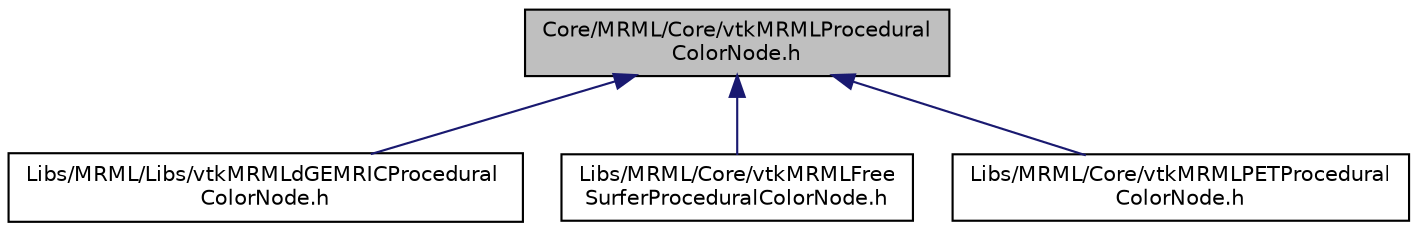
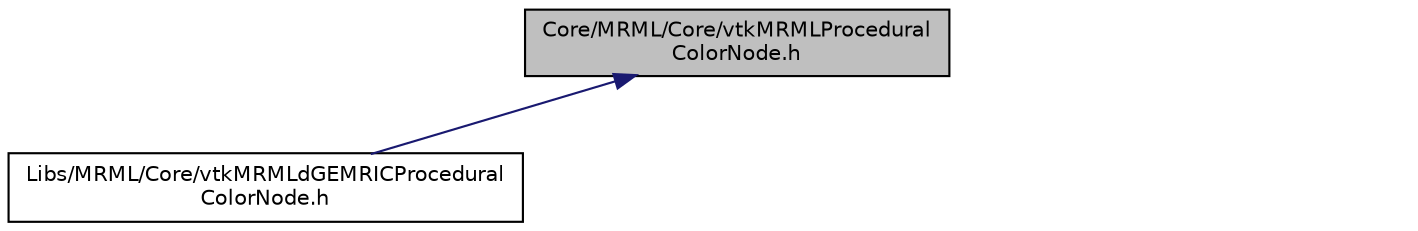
(266, 188) -> (266, 188)
(737, 188) -> none
(1181, 188) -> none
